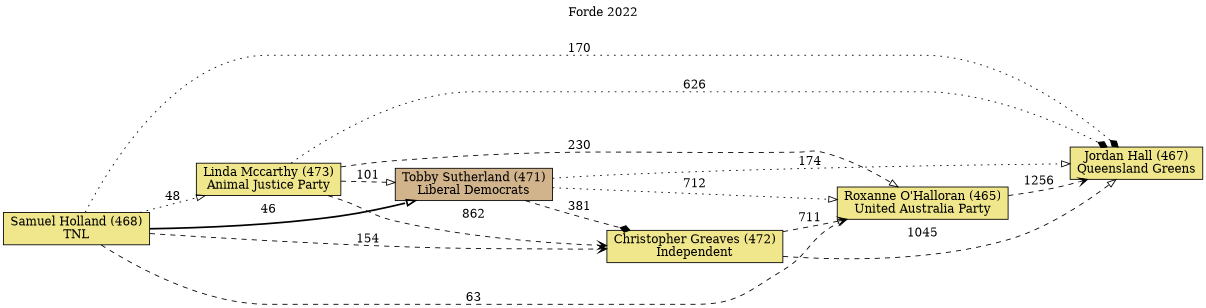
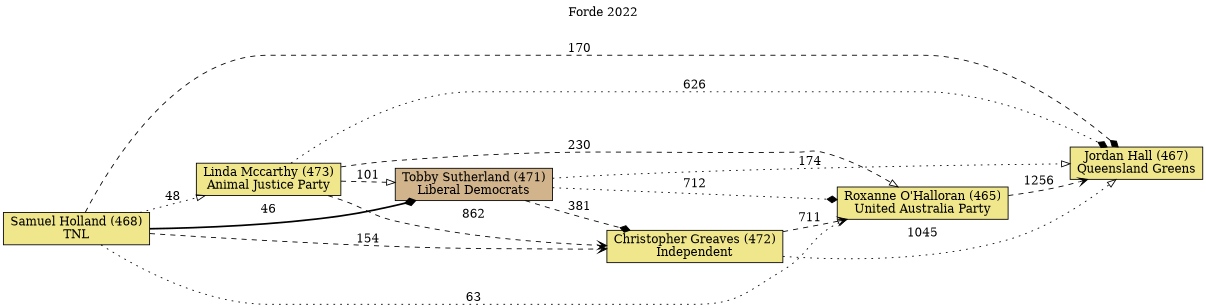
(574, 55) -> (574, 55)
(690, 193) -> (690, 193)
(278, 223) -> (278, 223)
(954, 251) -> (954, 251)
(477, 304) -> (477, 304)
